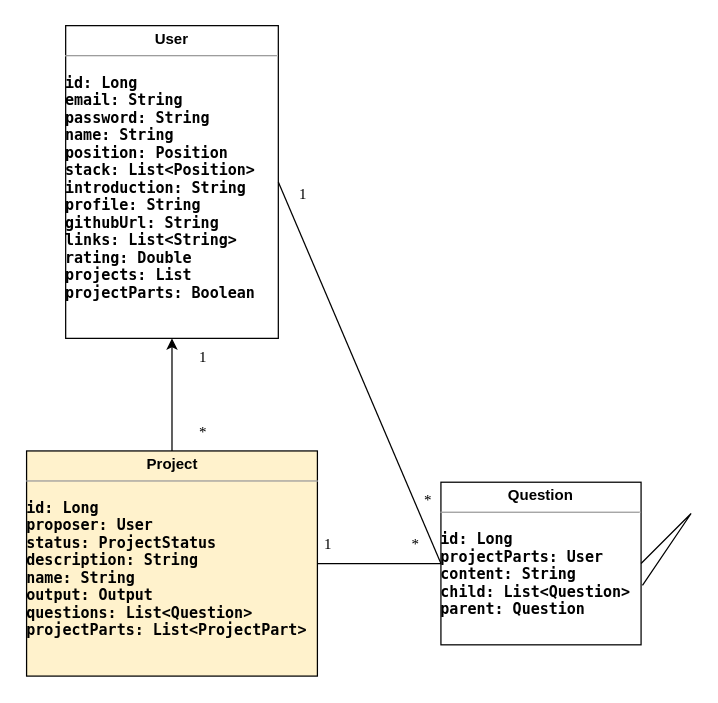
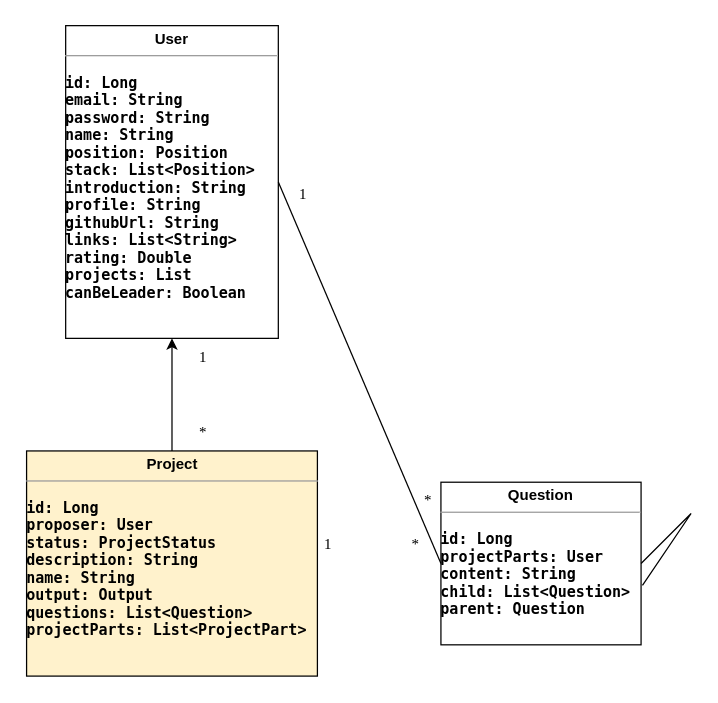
(717, 44) -> (717, 44)
(378, 563) -> none
